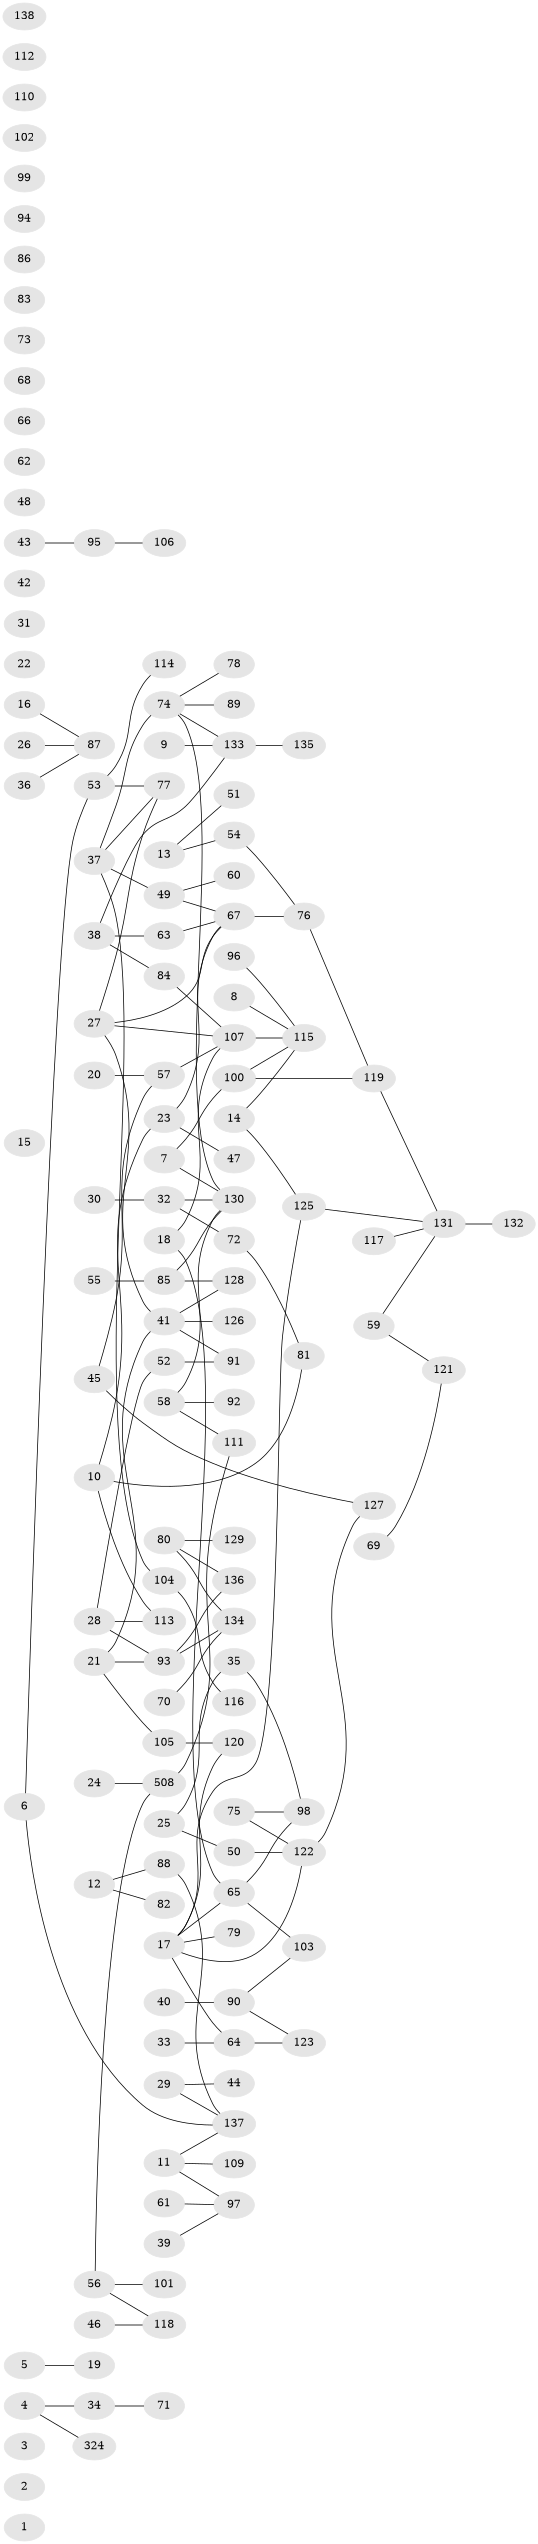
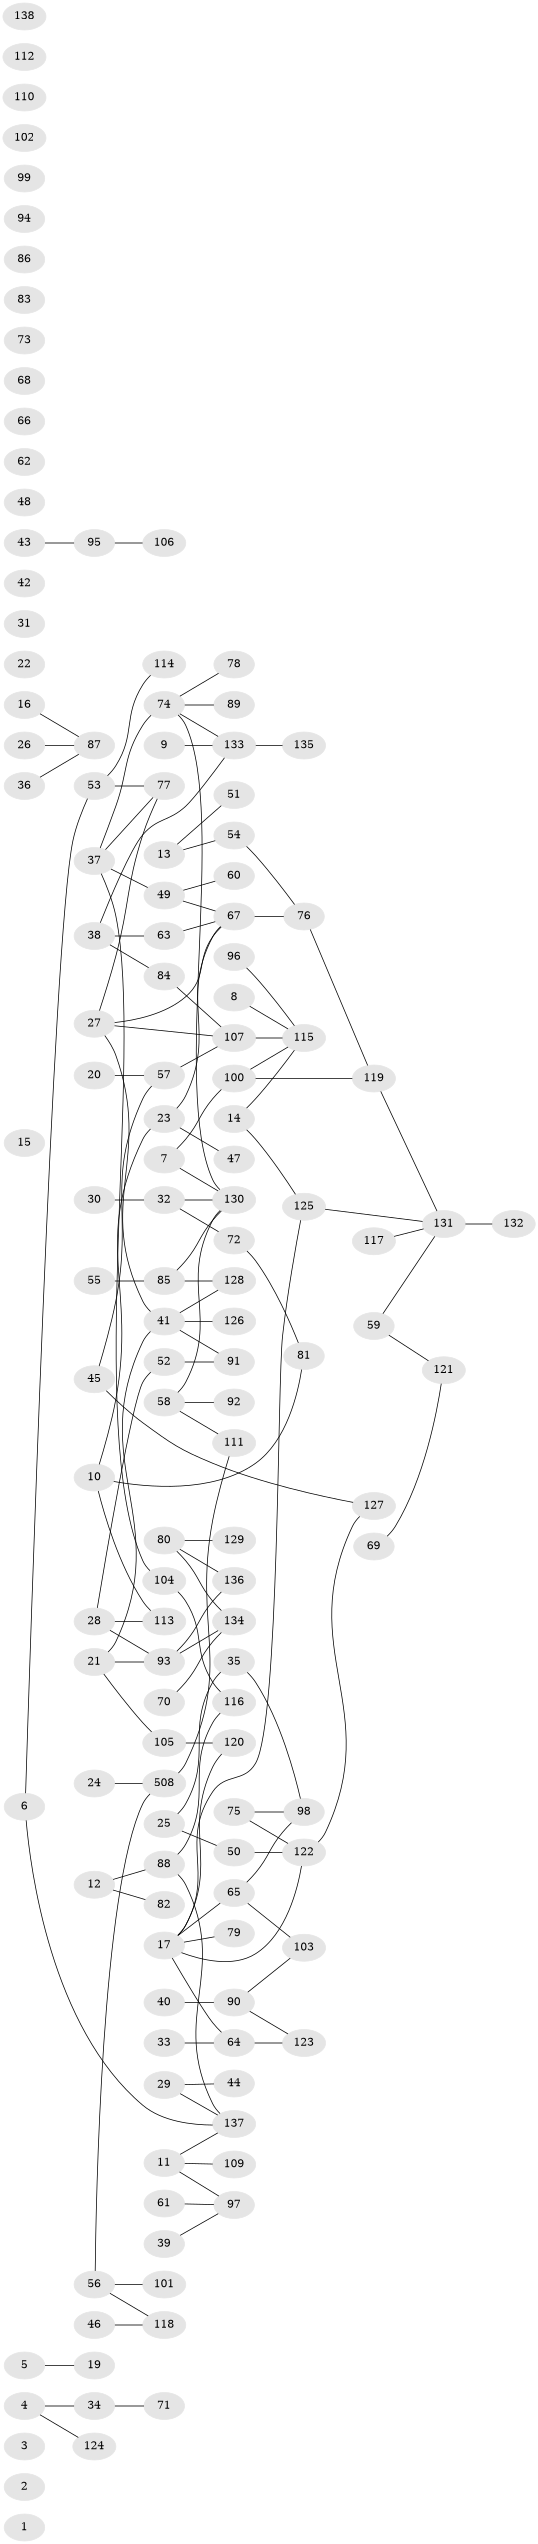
(164, 1240) -> none
none -> (199, 1784)
(94, 2446) -> (94, 2446)
